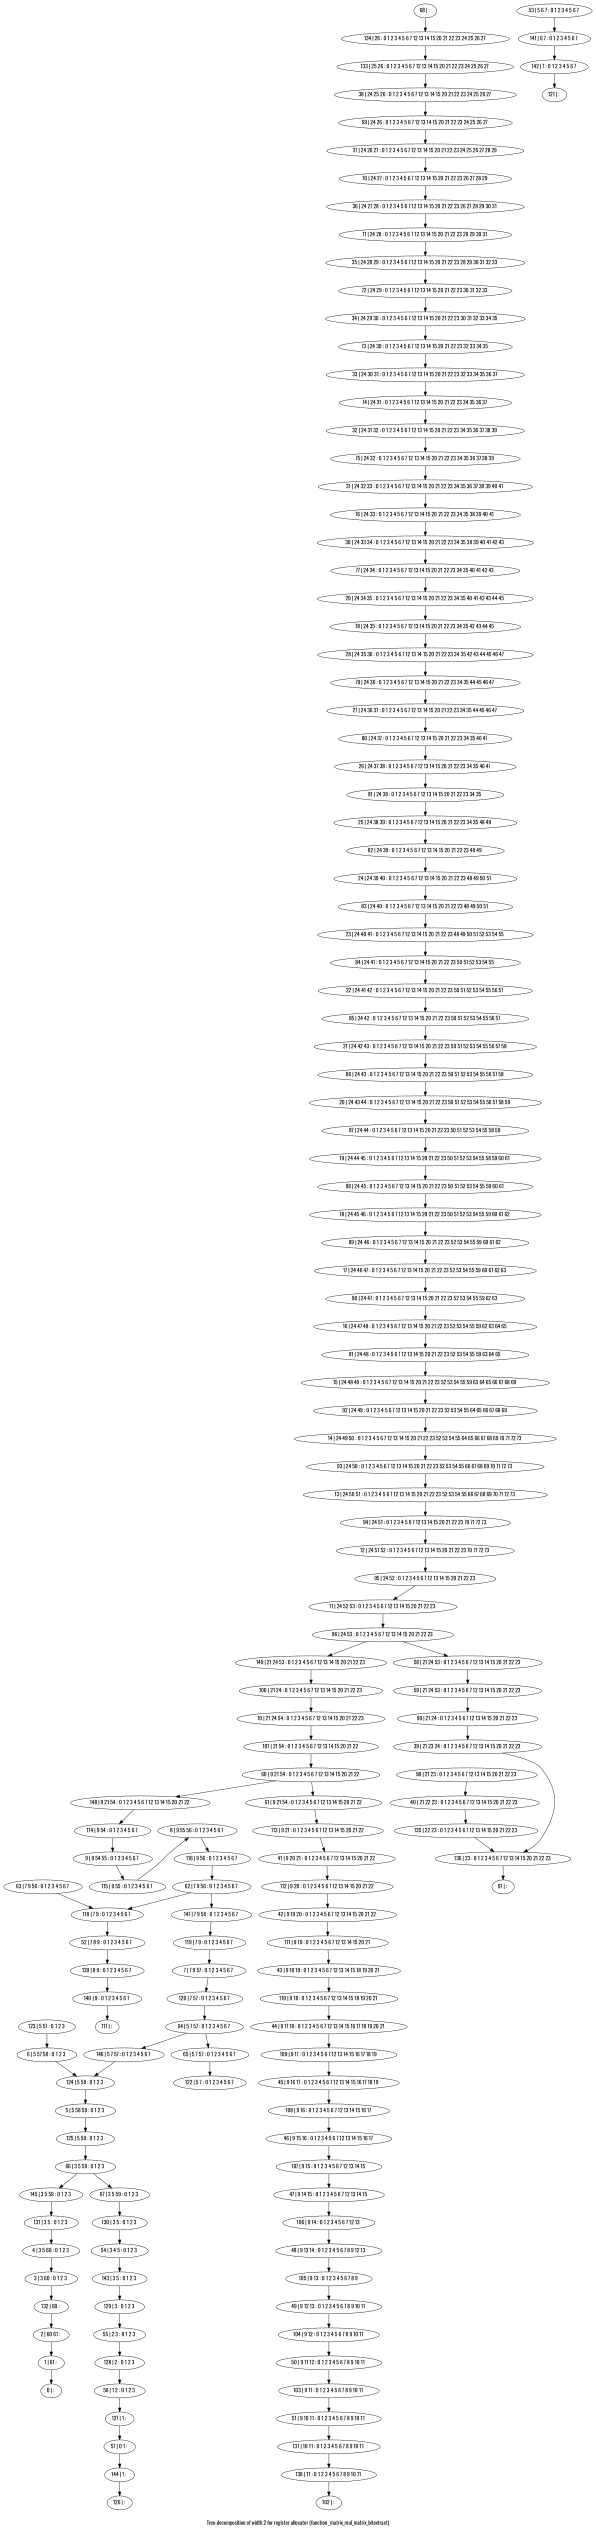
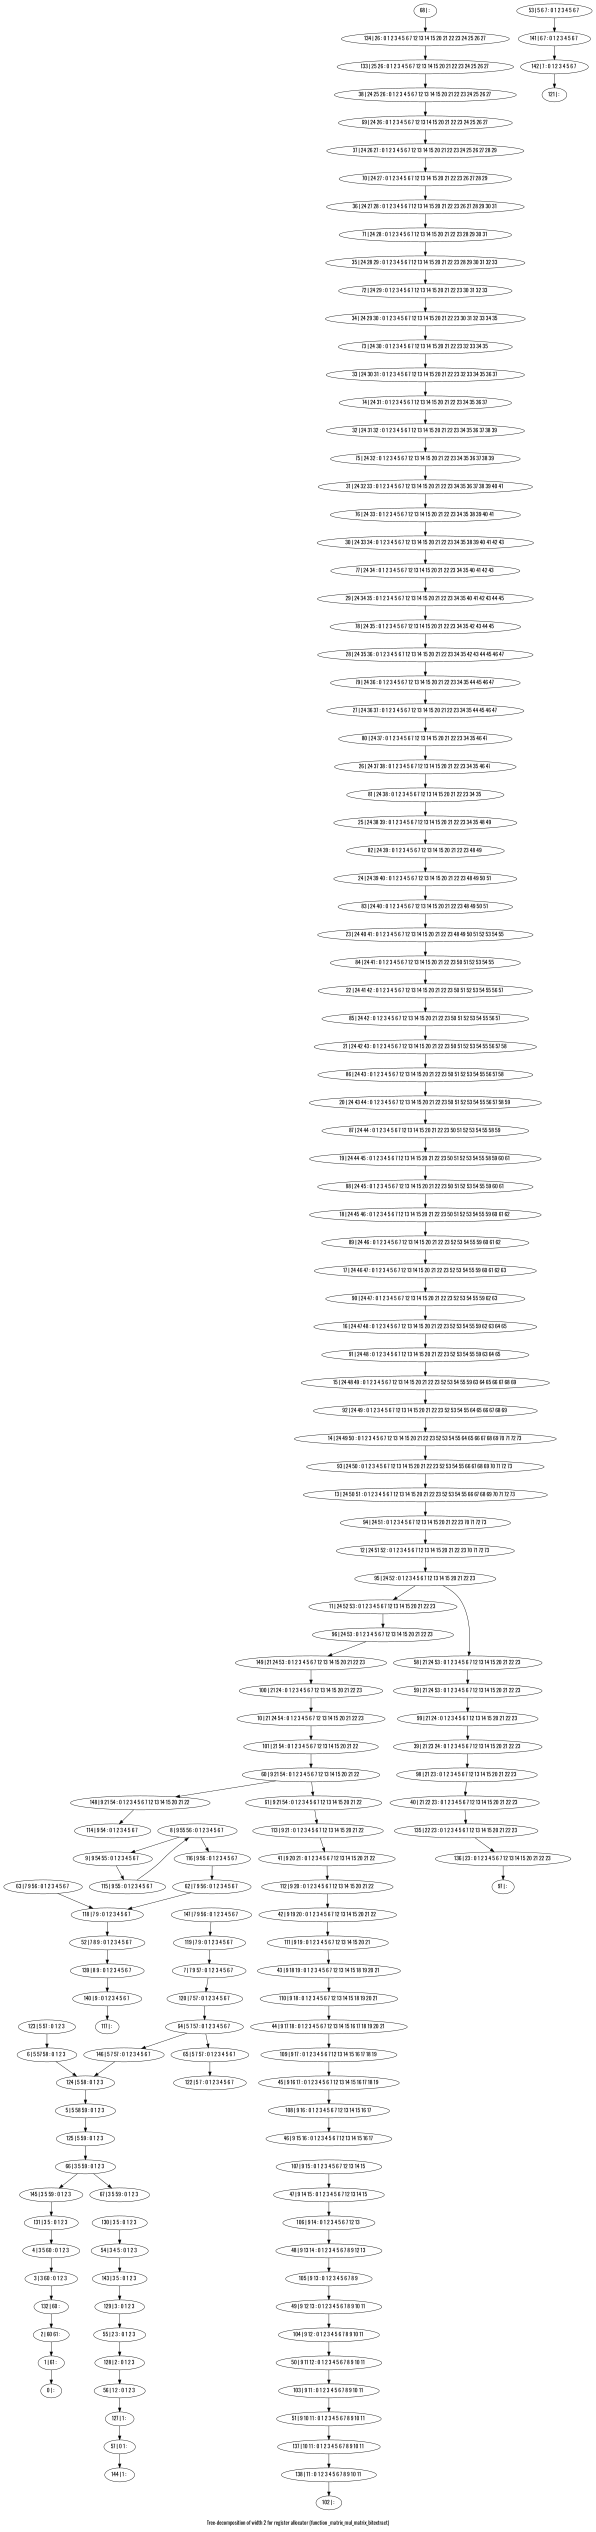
(423, 1648) -> (467, 1614)
(553, 1791) -> (467, 1759)
(113, 1843) -> (157, 1844)
(212, 1899) -> none
(329, 2151) -> none
(120, 2207) -> none
(120, 2503) -> none
